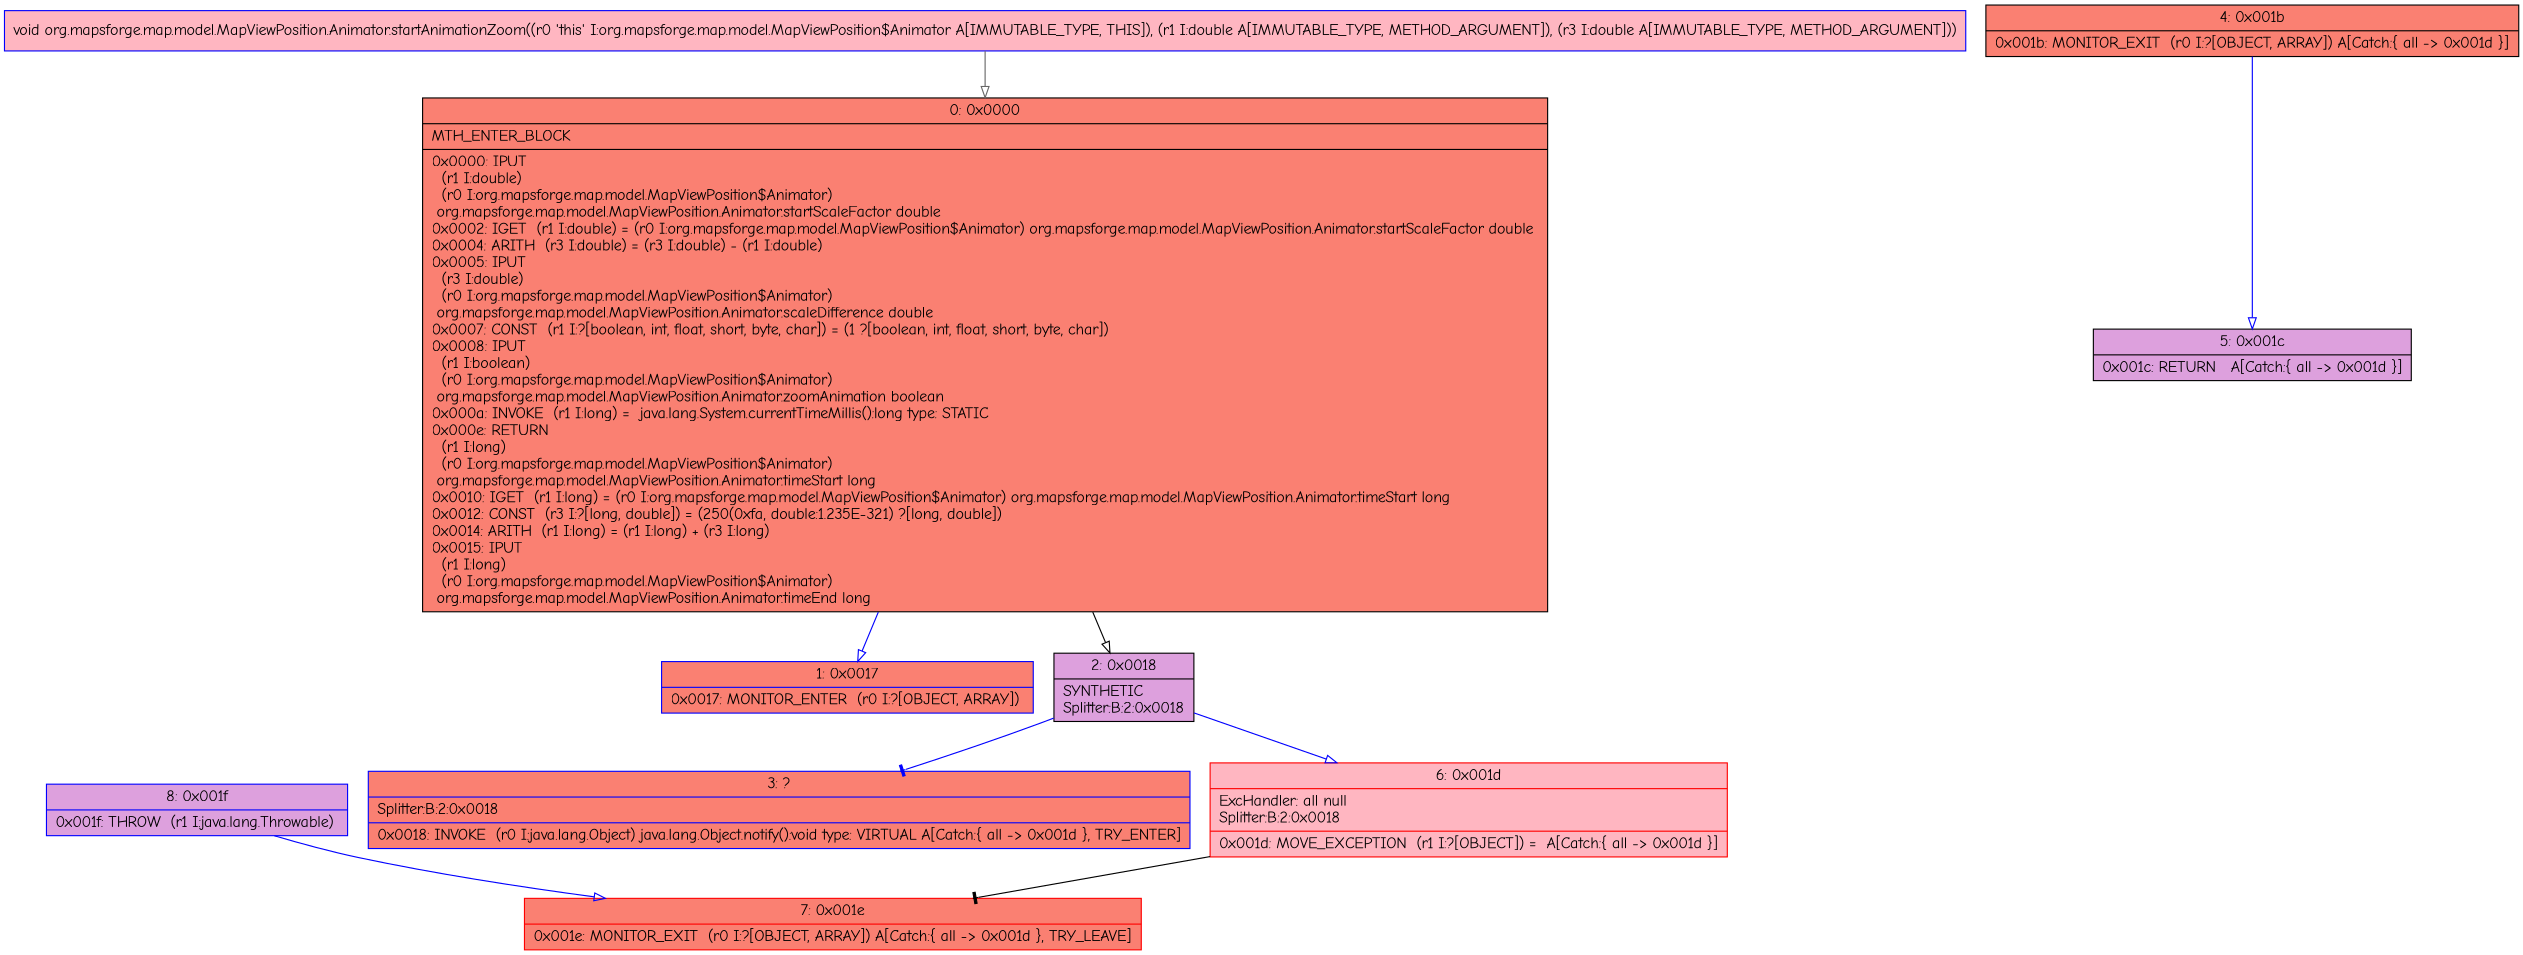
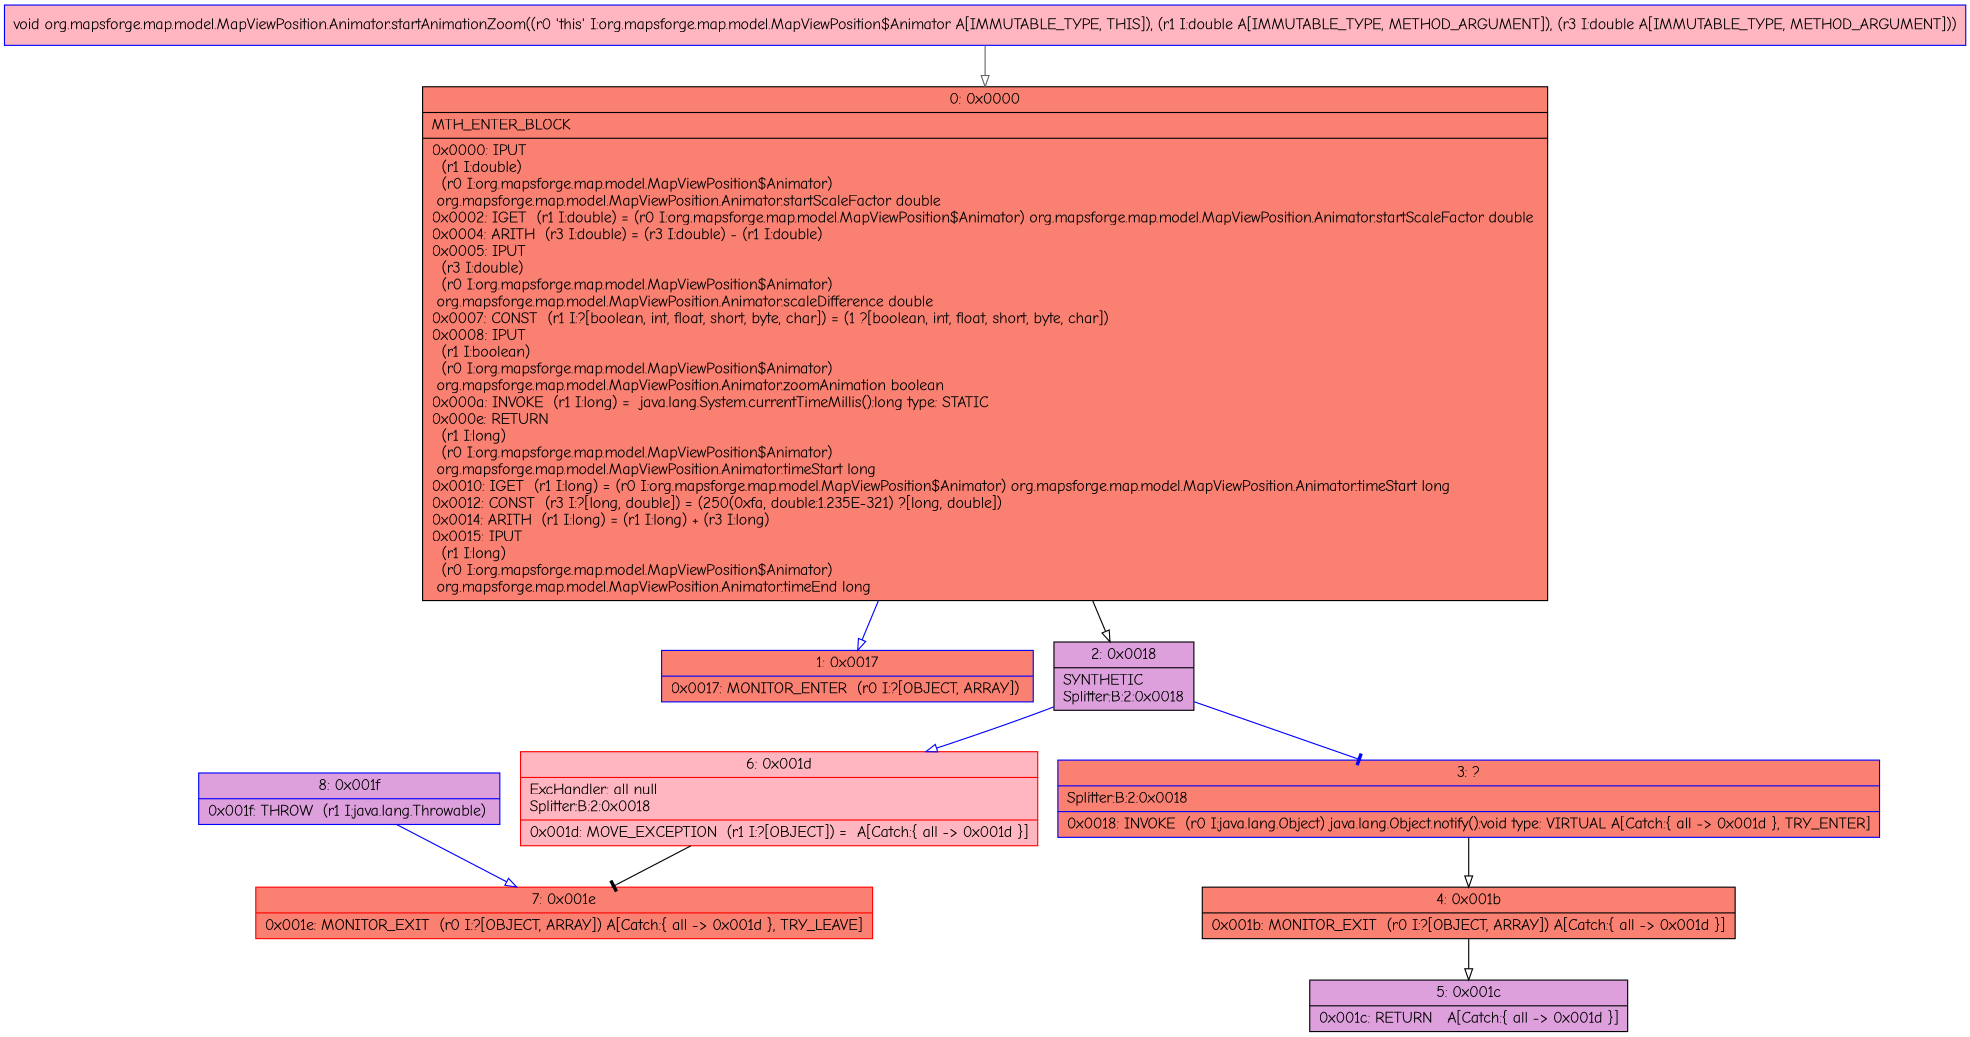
(2252, 187) -> (1469, 954)
none -> (1469, 857)
